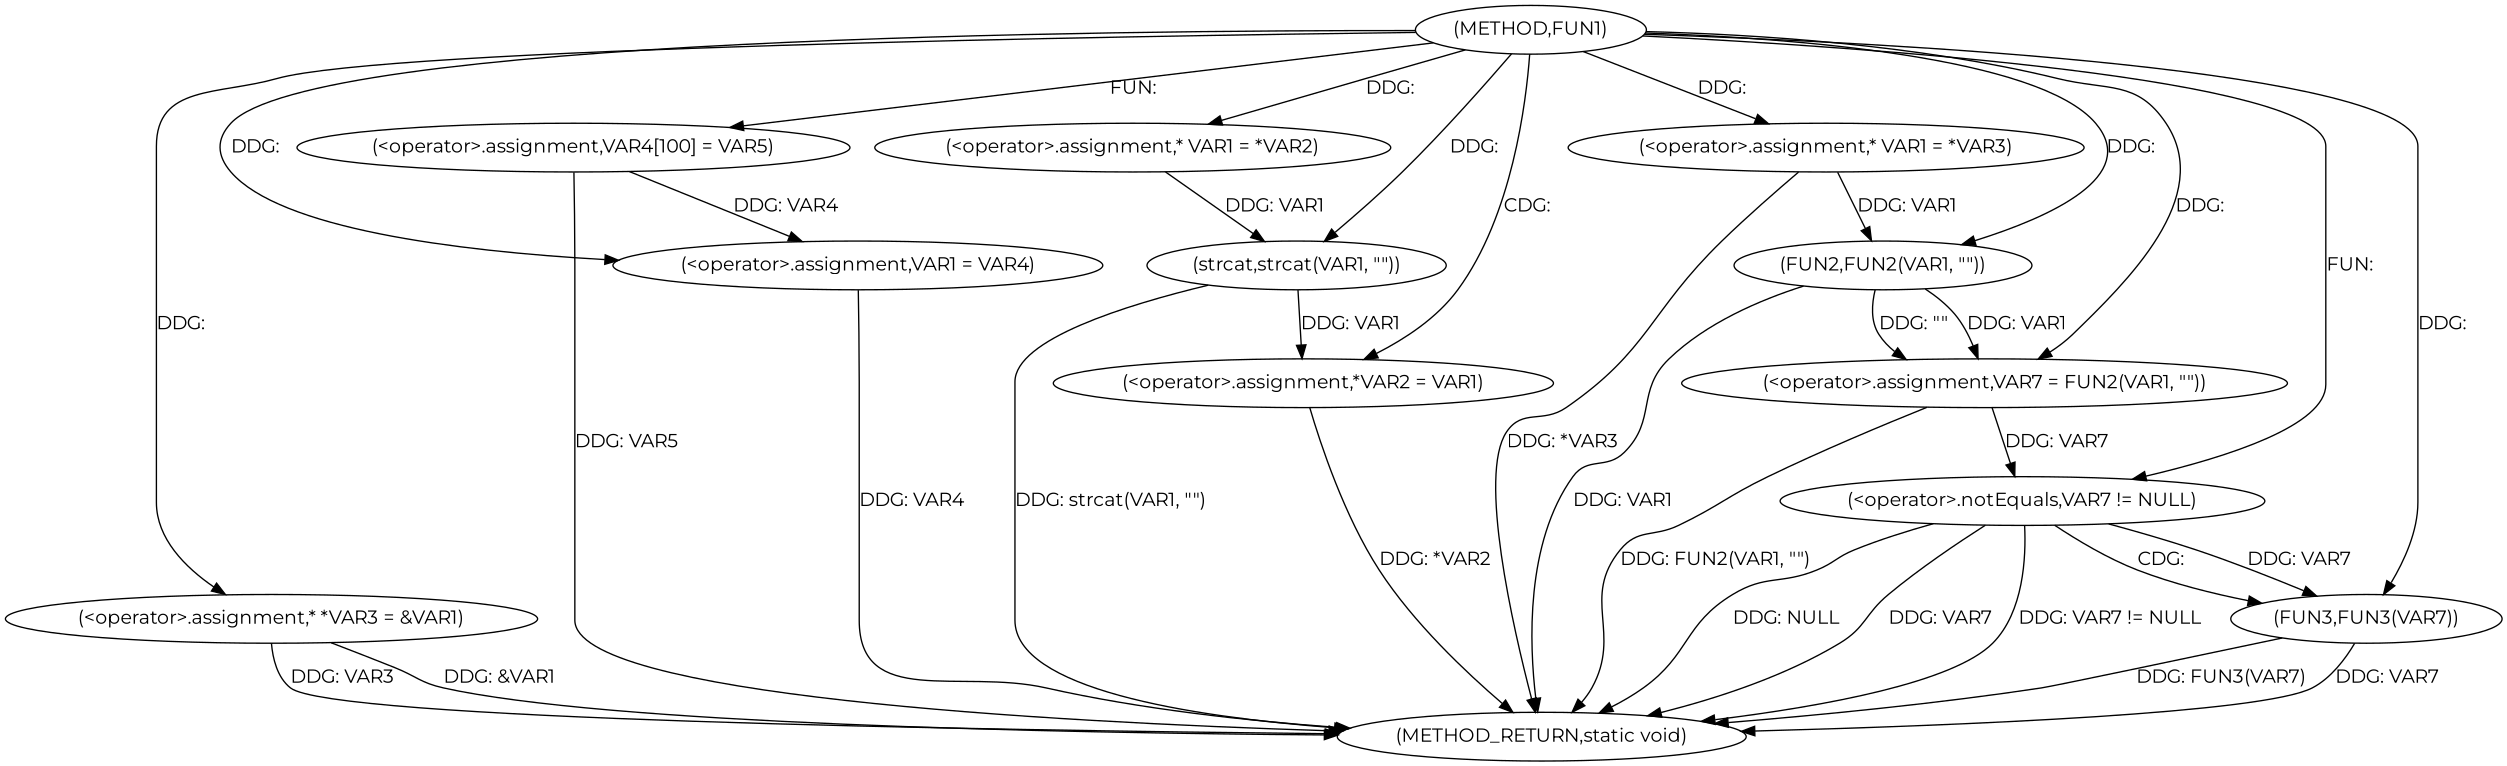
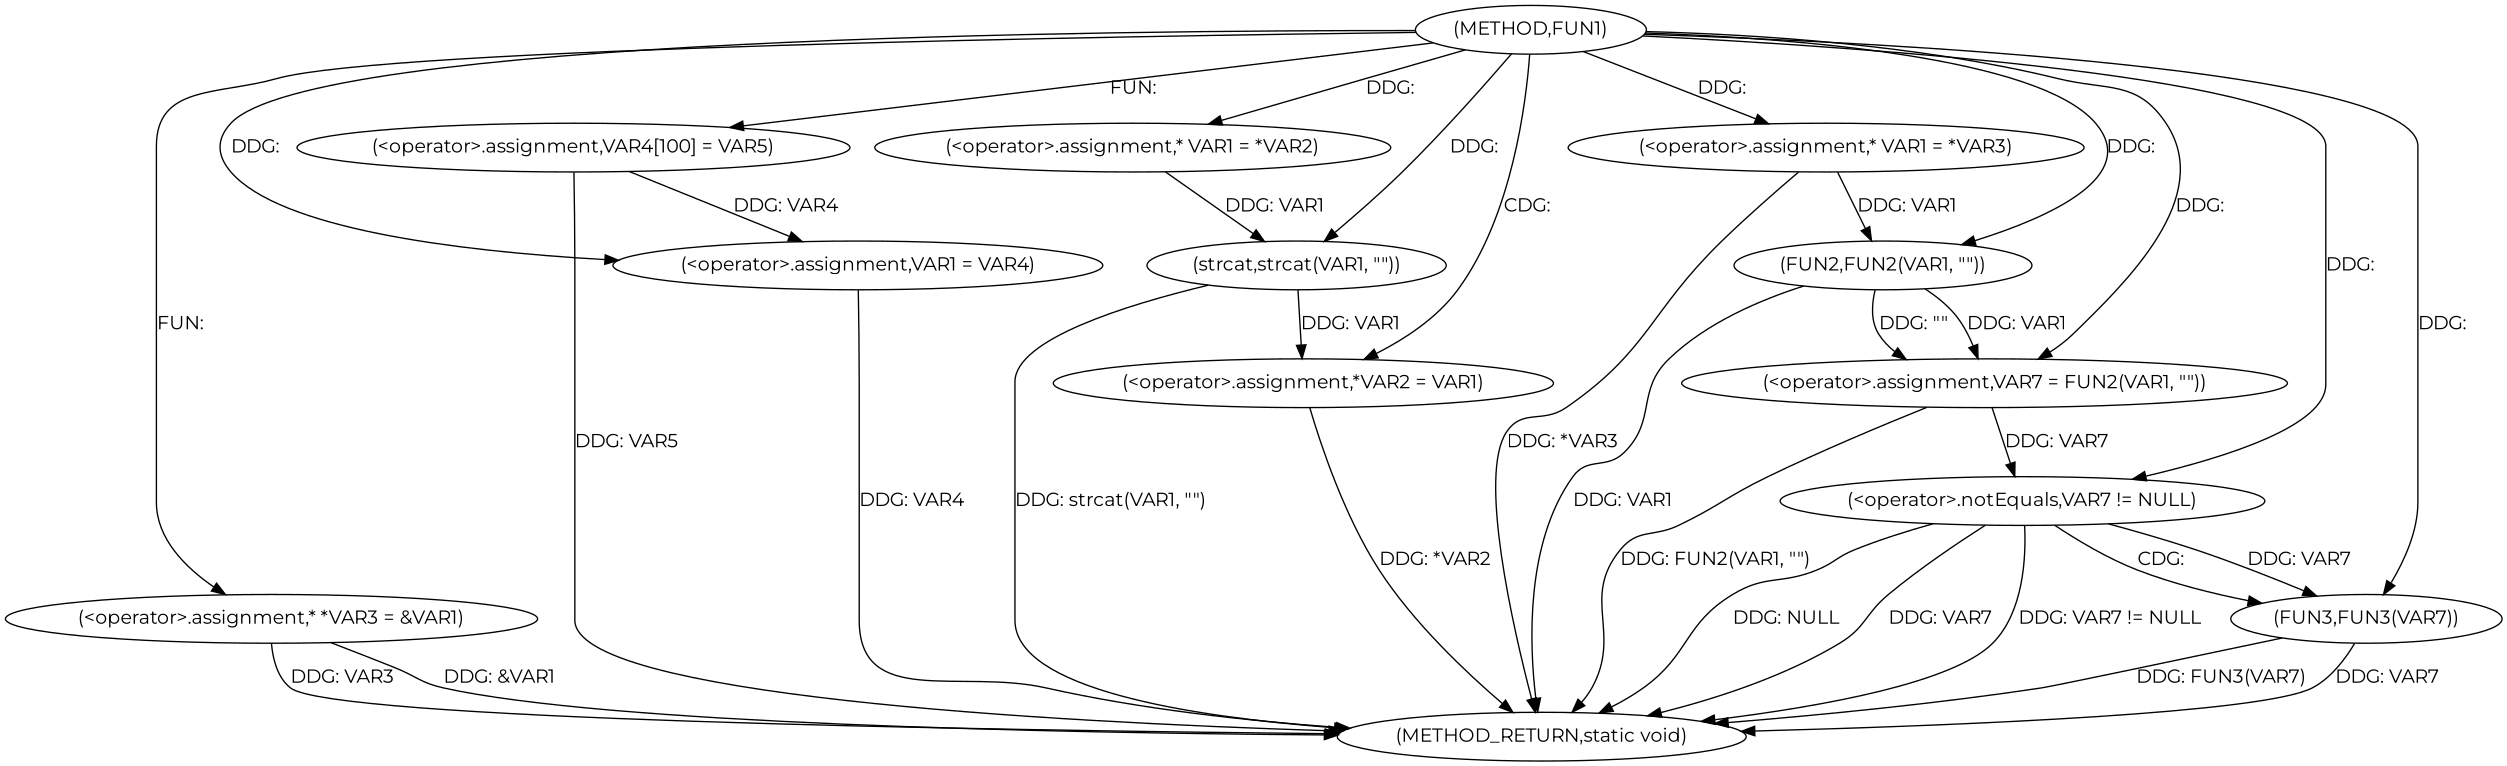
(2353, 265) -> (2353, 265)
(183, 324) -> (183, 324)
